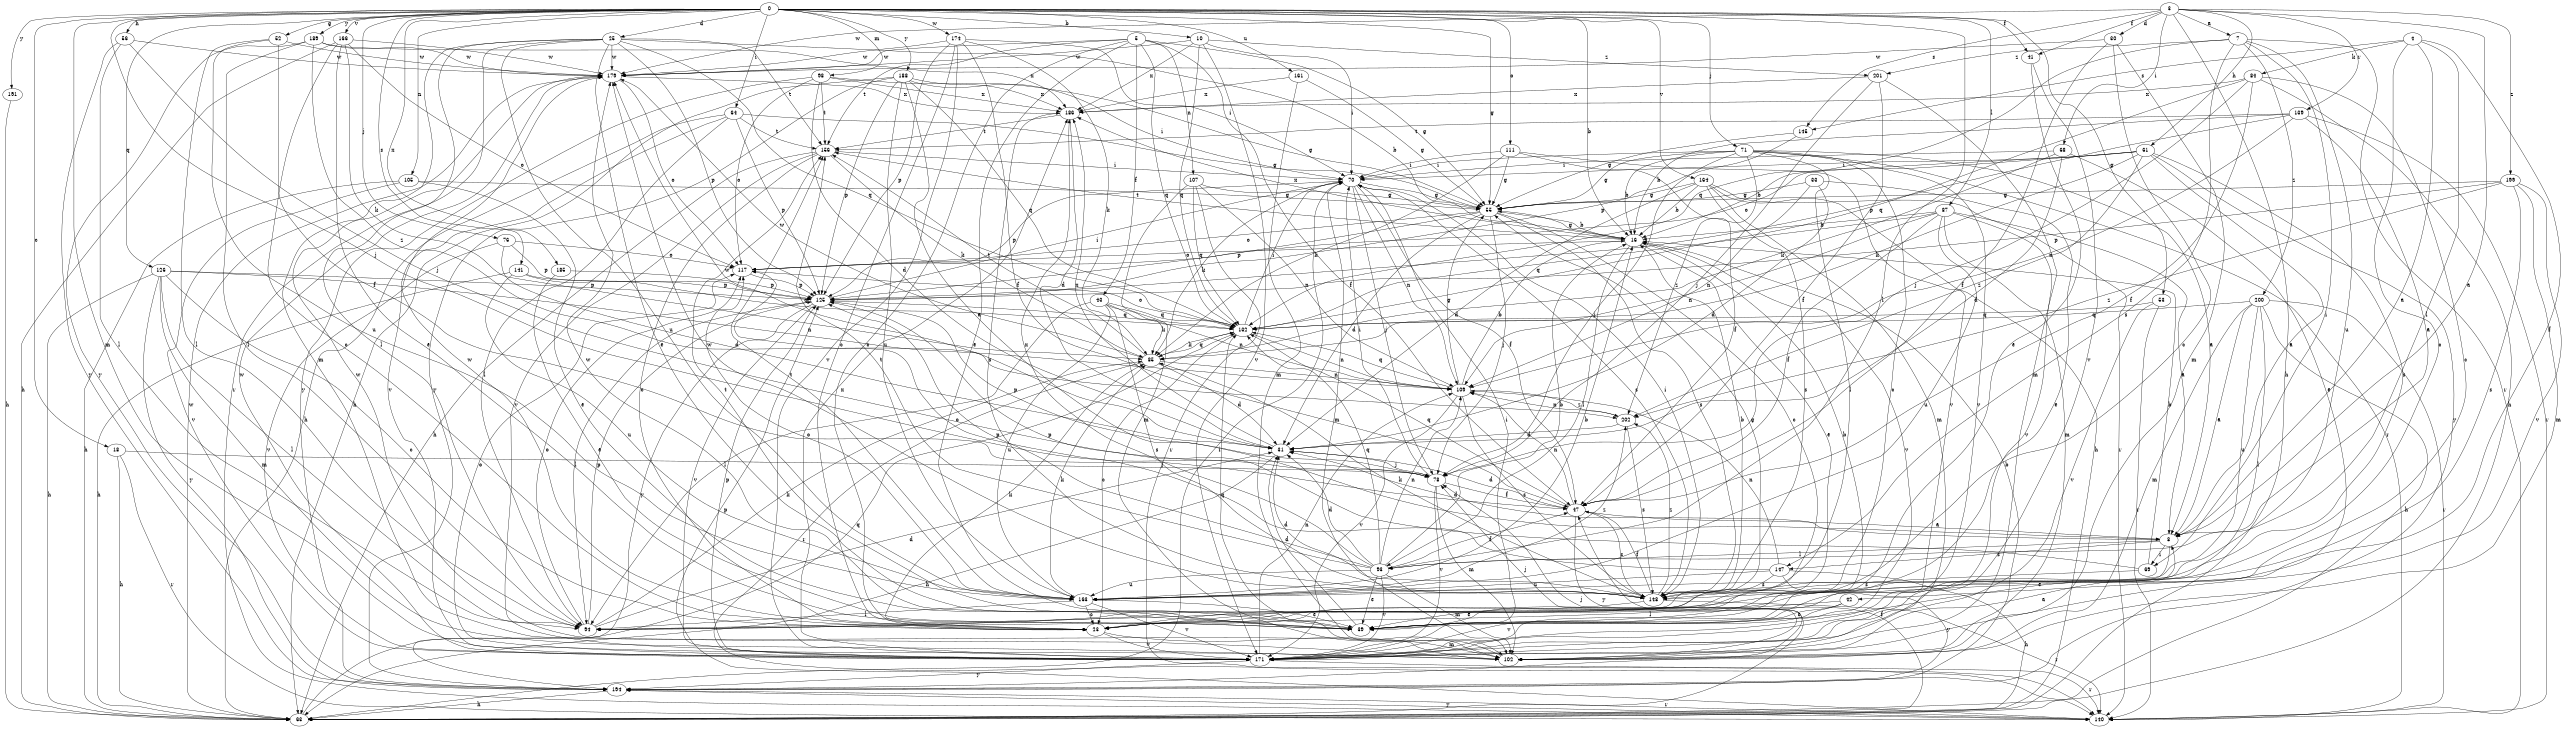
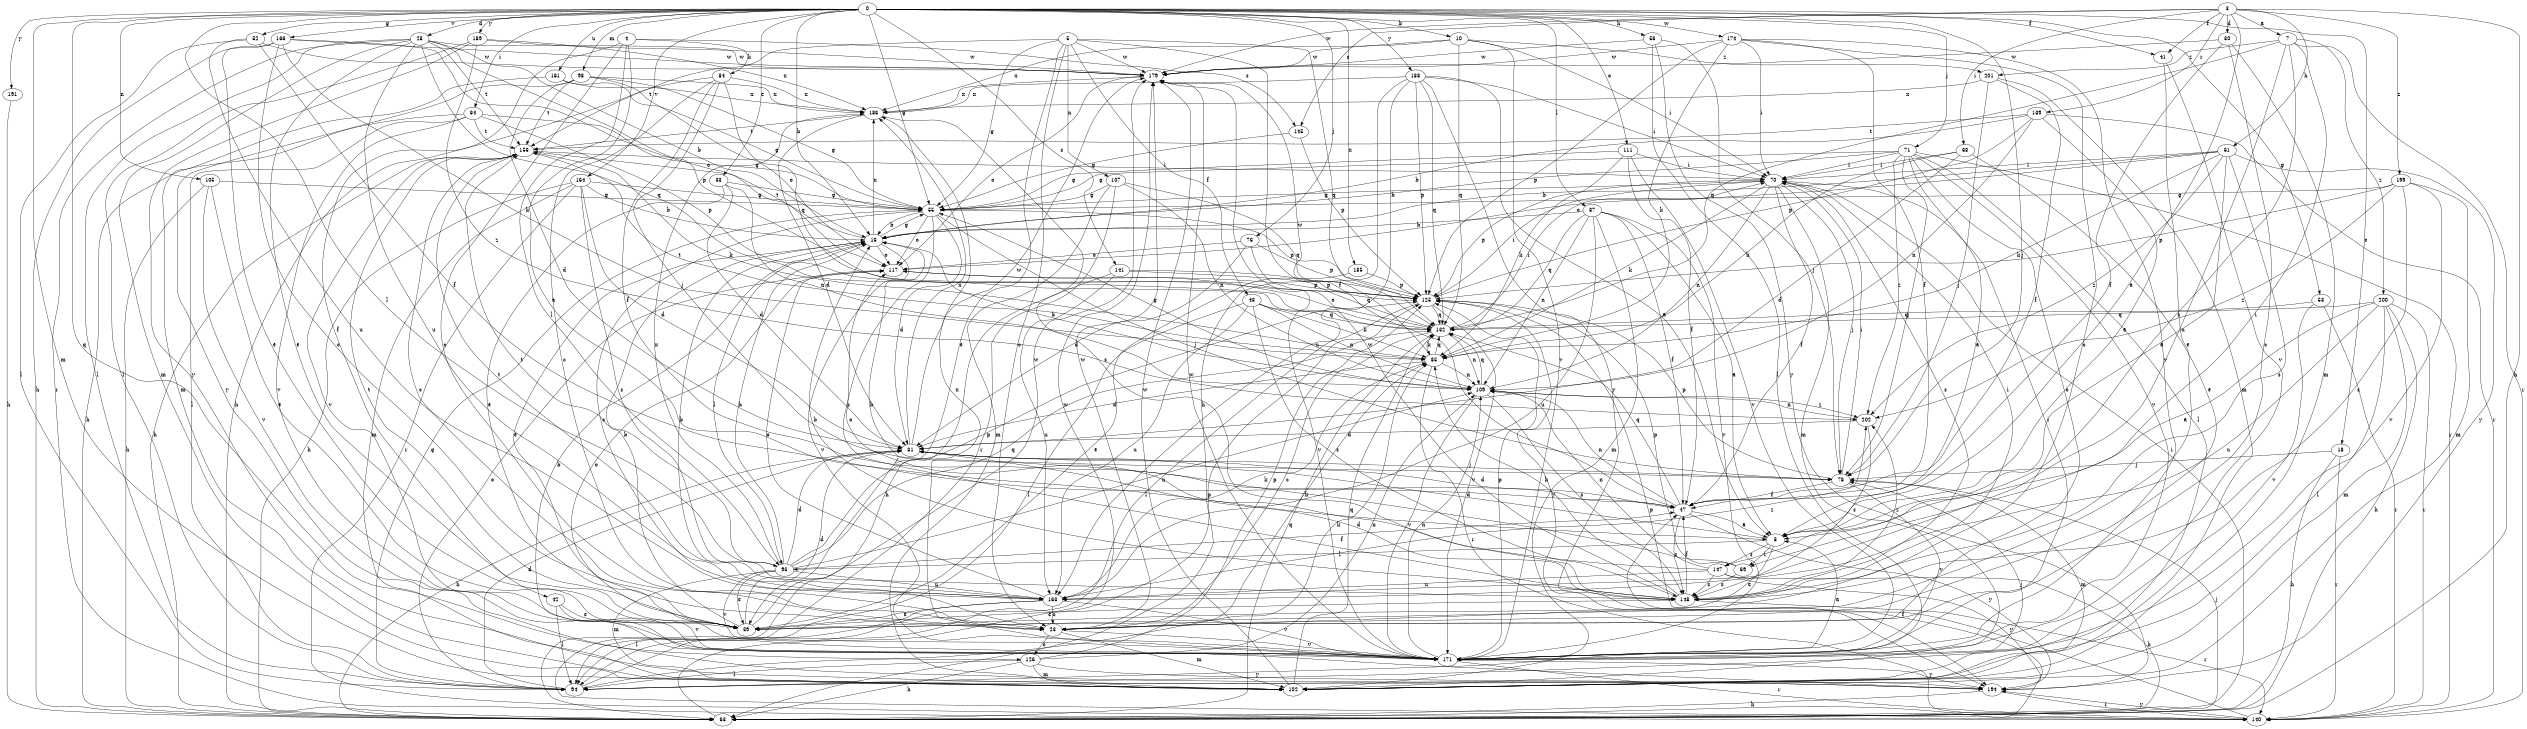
(612, 39) -> (420, 39)
none -> (761, 45)
(574, 583) -> (1042, 645)
